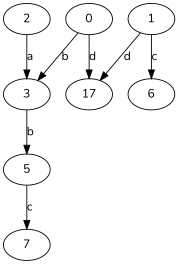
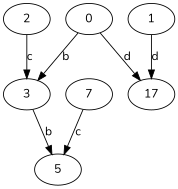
(30, 57) -> (30, 57)
(151, 94) -> none
(27, 203) -> (75, 128)
